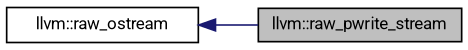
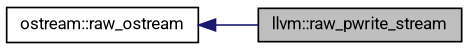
(102, 25) -> (102, 25)
